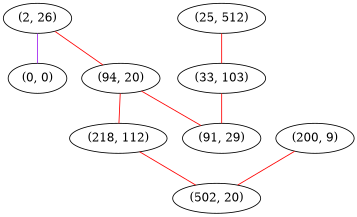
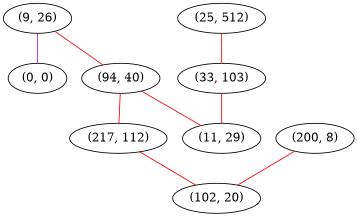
(38, 18) -> (38, 18)
(121, 78) -> (121, 78)
(118, 138) -> (118, 138)
(222, 138) -> (222, 138)
(315, 138) -> (315, 138)
(217, 198) -> (217, 198)
